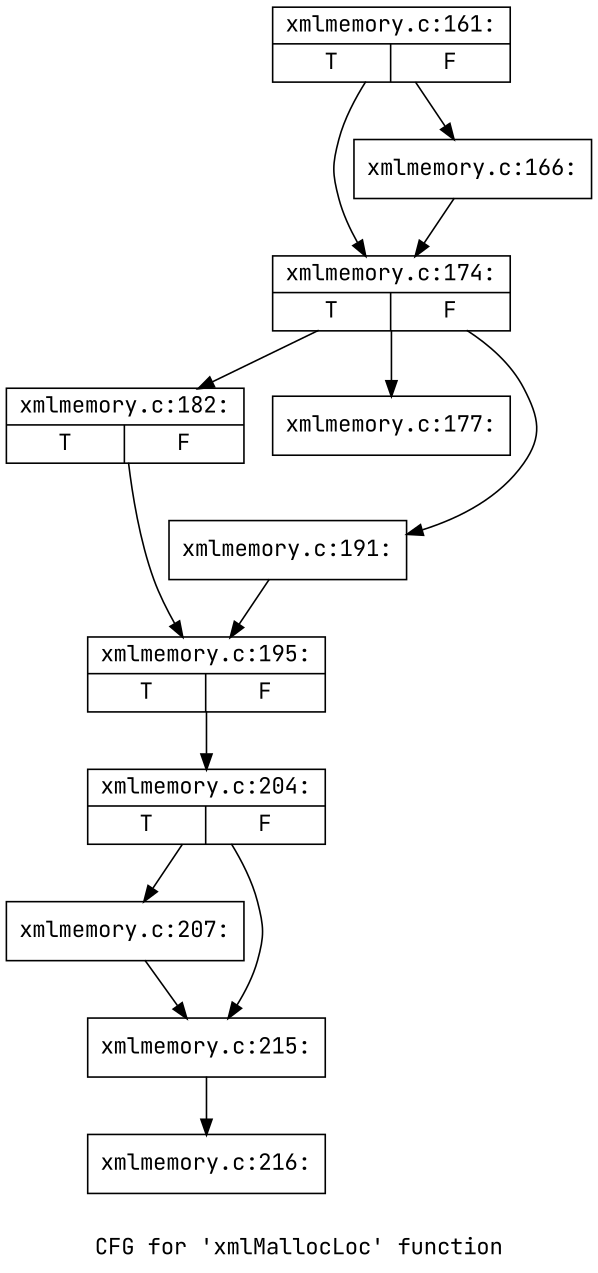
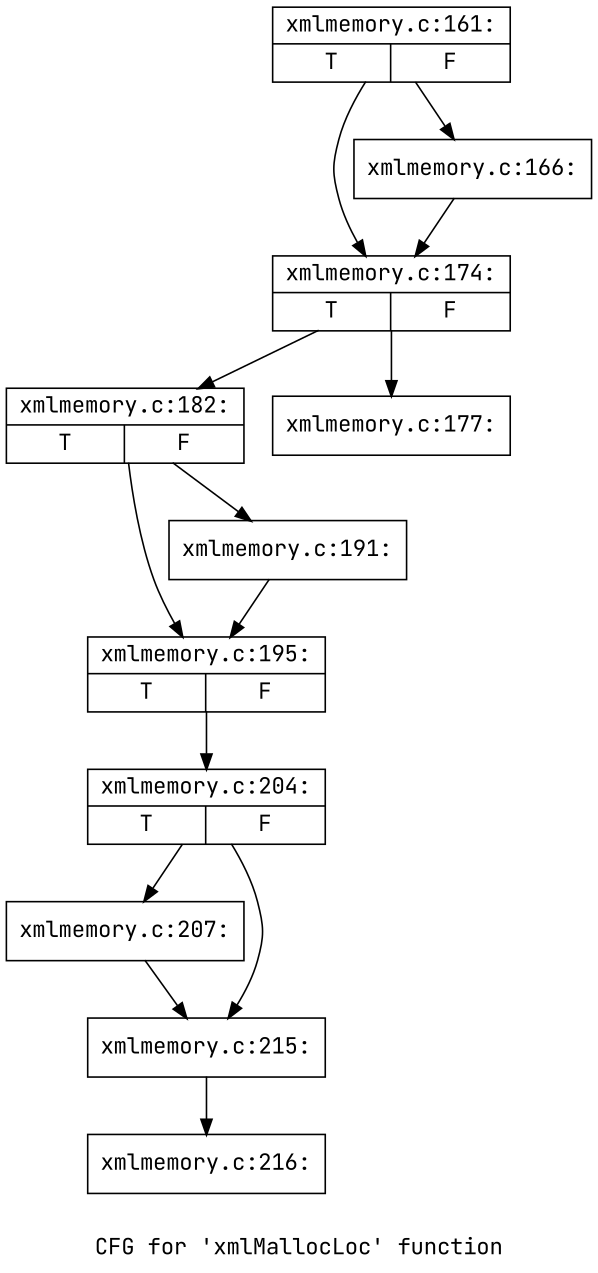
(533, 446) -> (205, 487)
